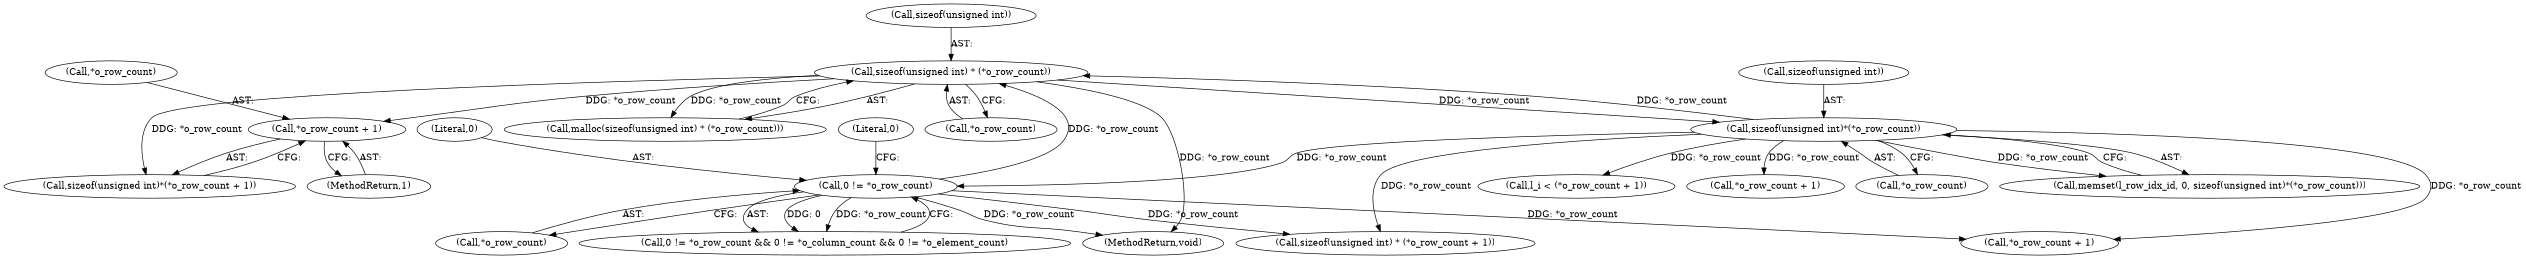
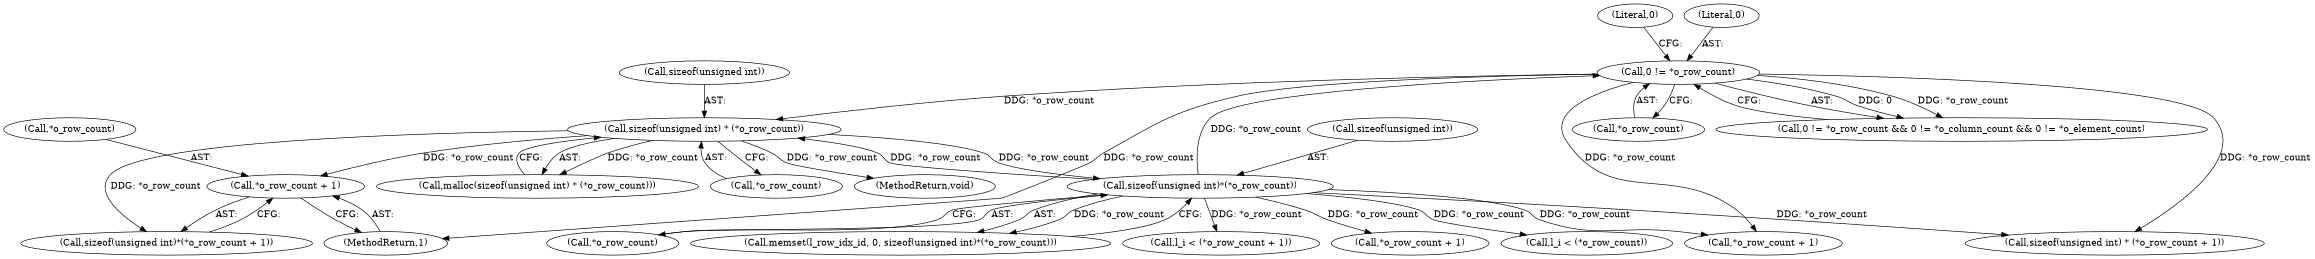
(1003, 224) -> (1032, 186)
none -> (1587, 243)
